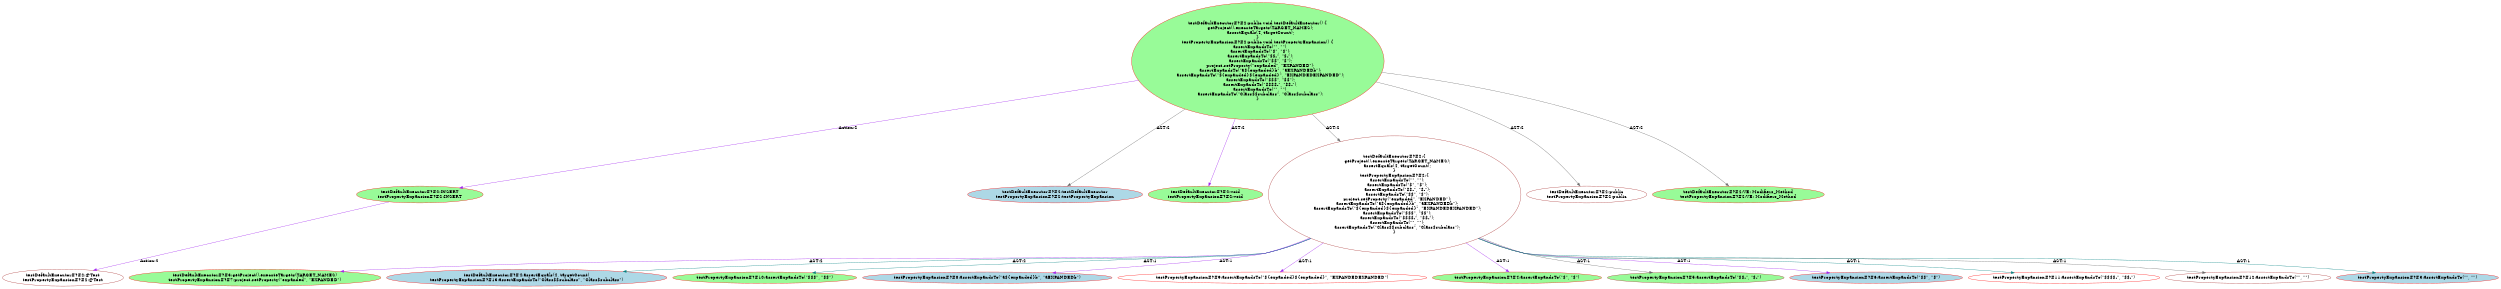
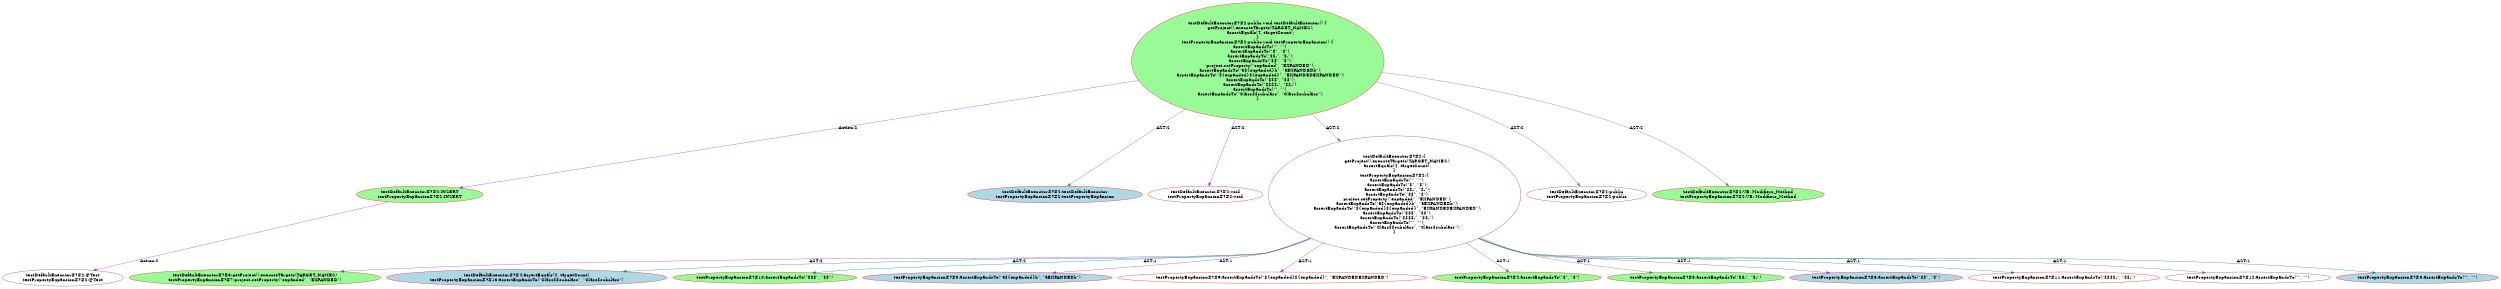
(1205, 194) -> (1205, 194)
